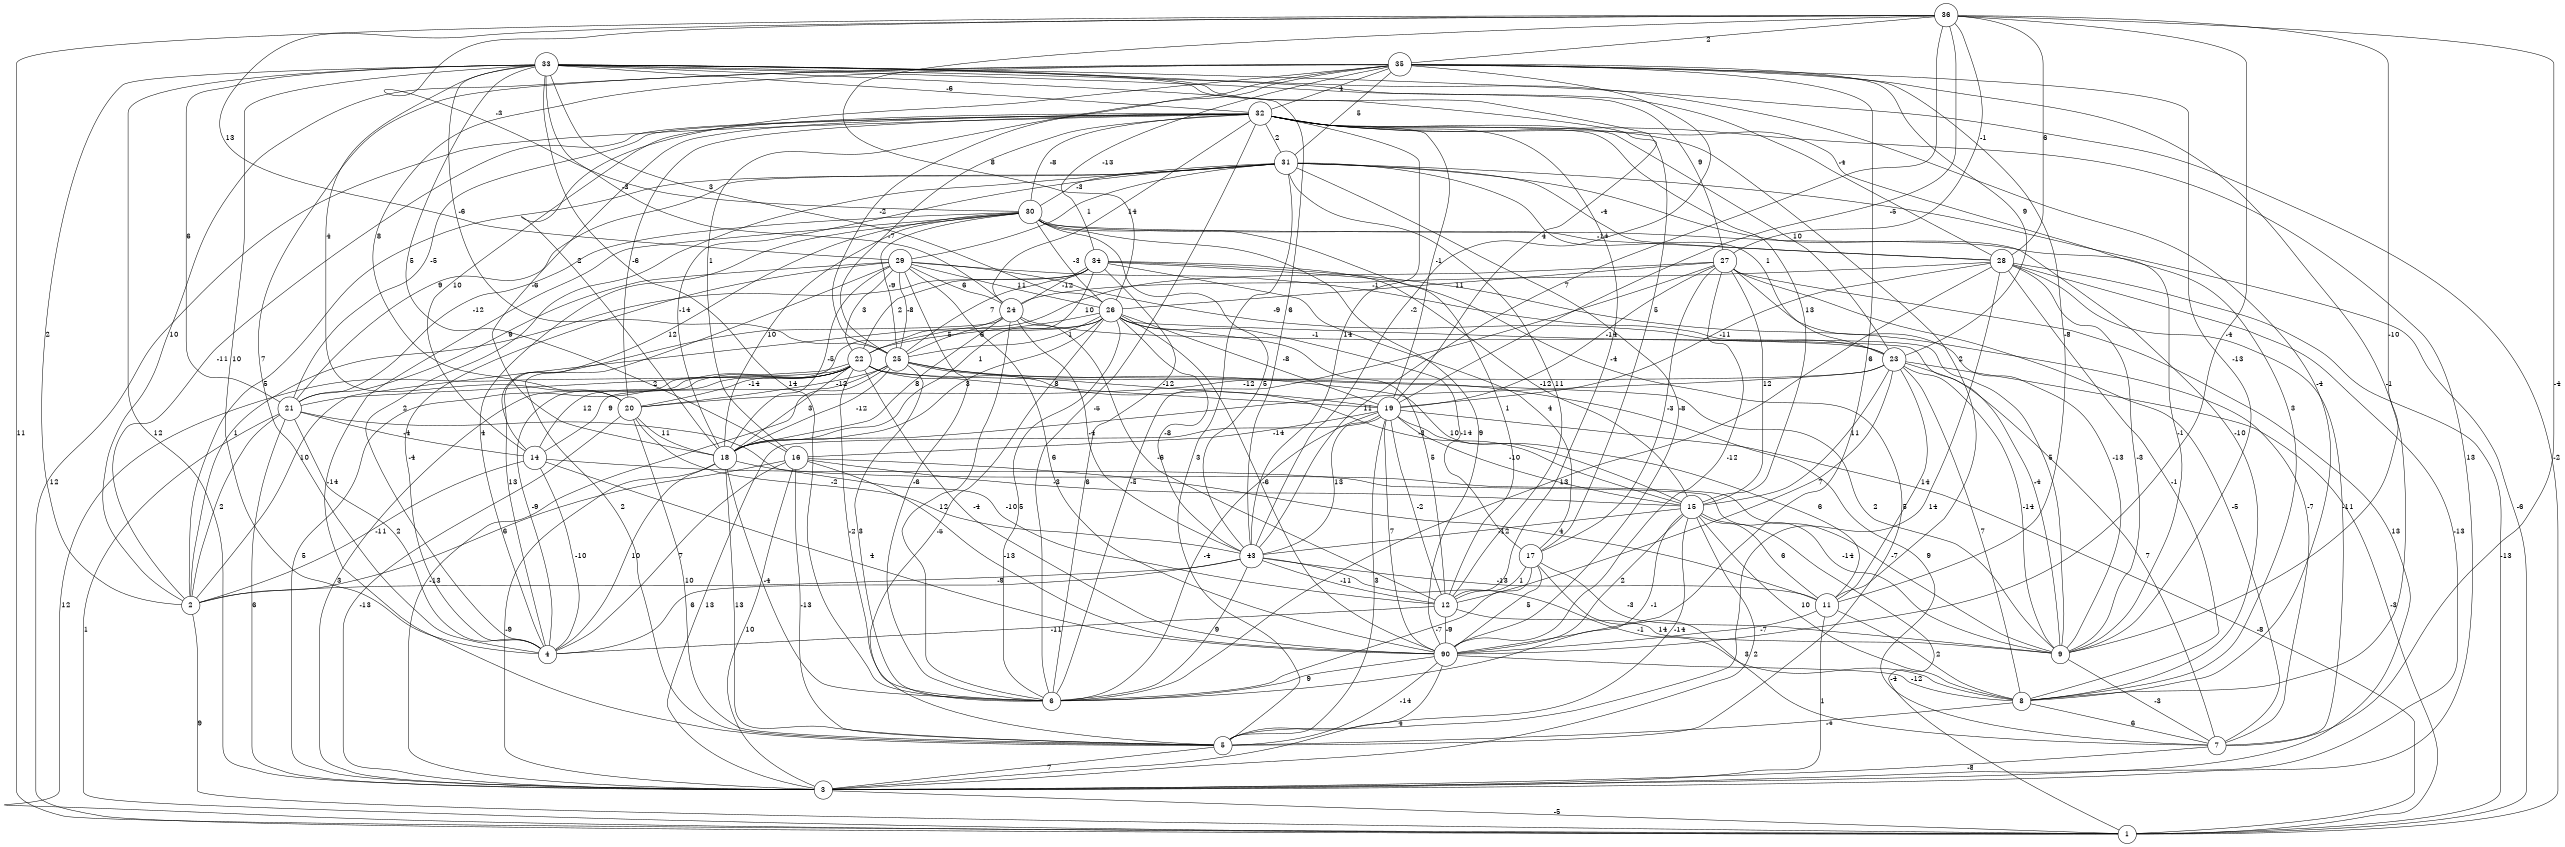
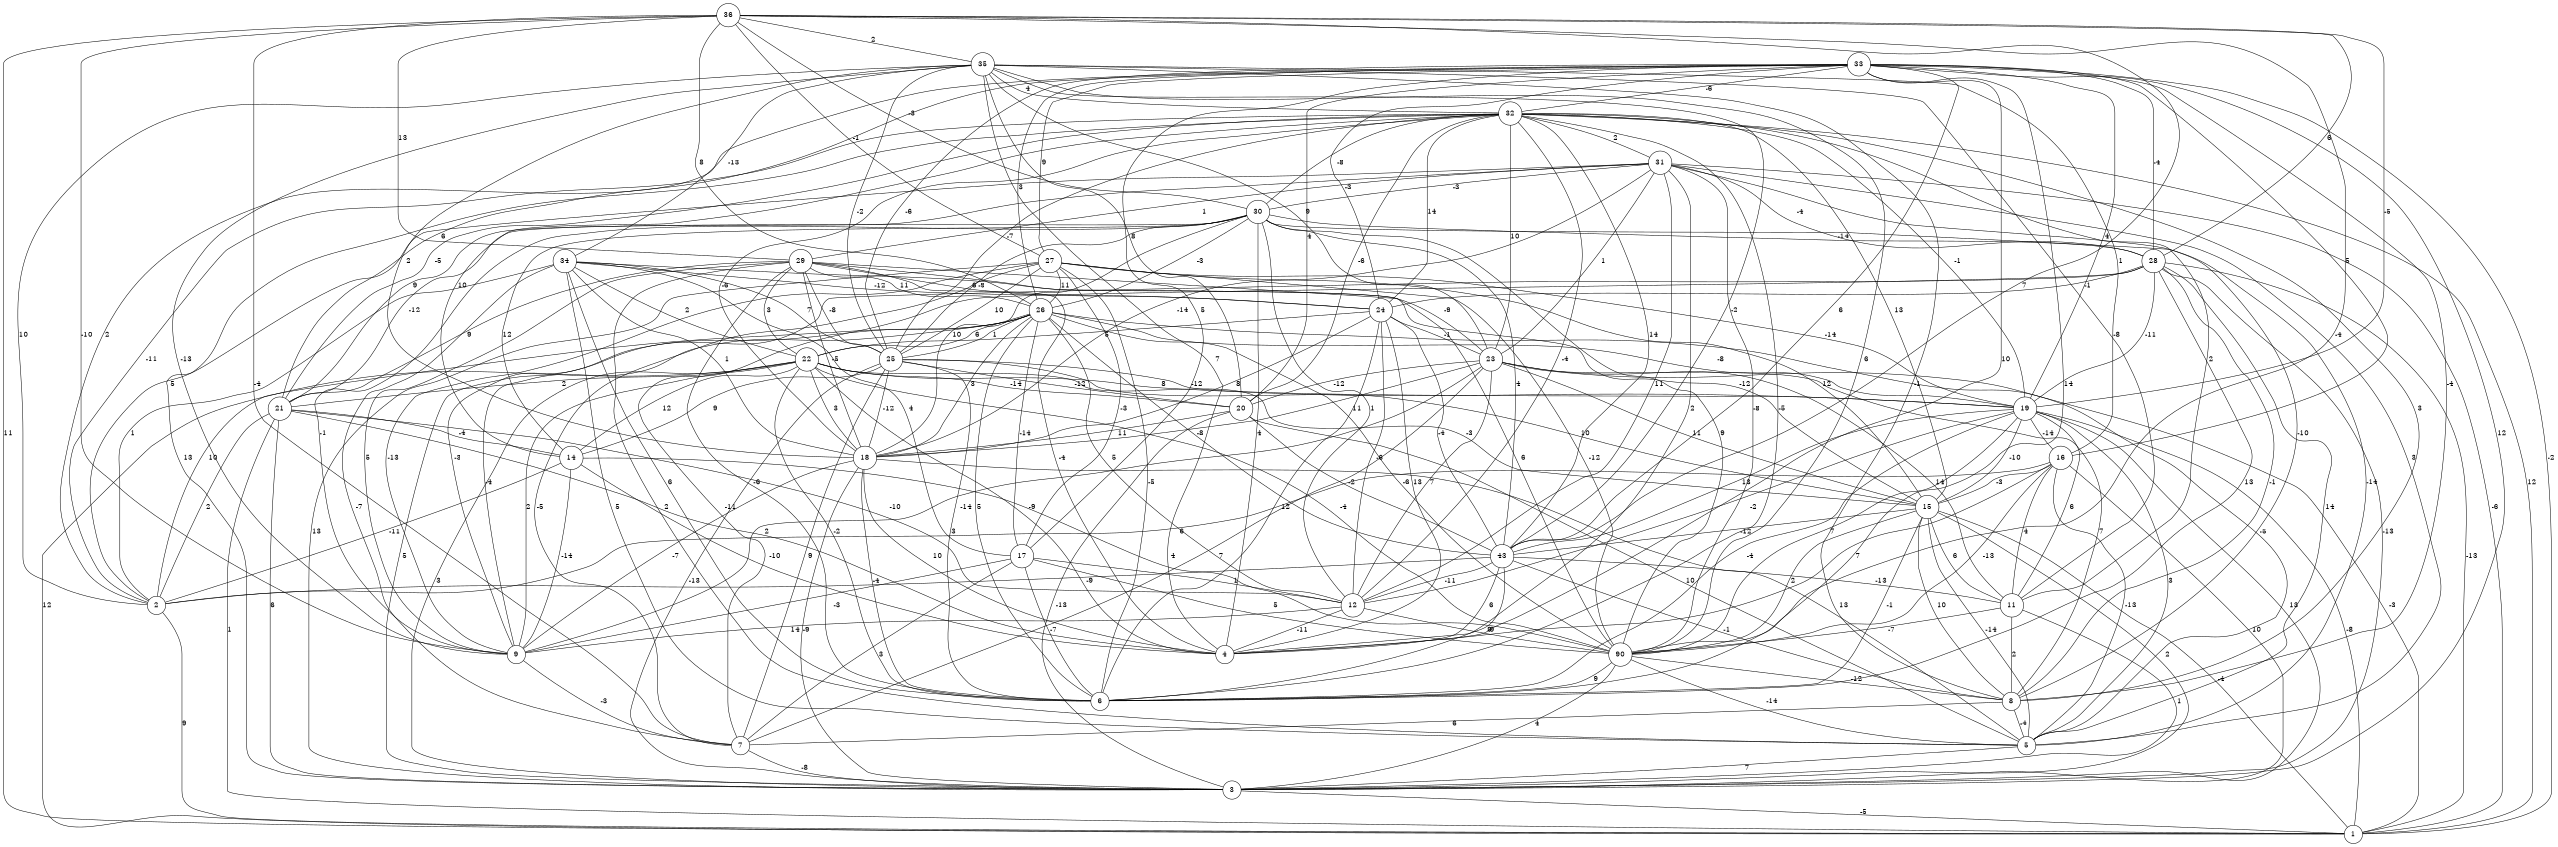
(1343, 114) -> none
(1265, 384) -> (1518, 384)
